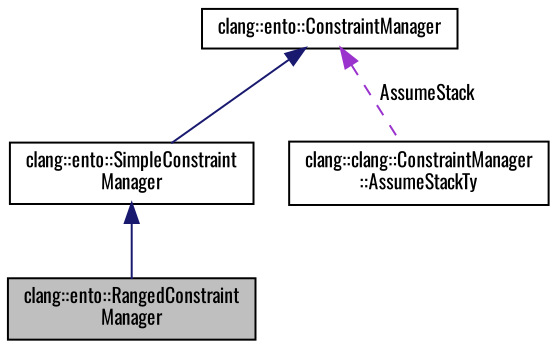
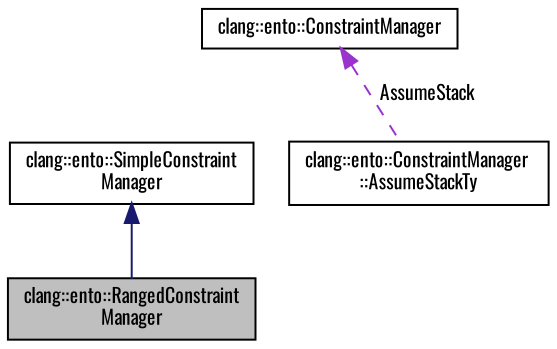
(230, 101) -> none
(419, 173) -> (419, 173)
